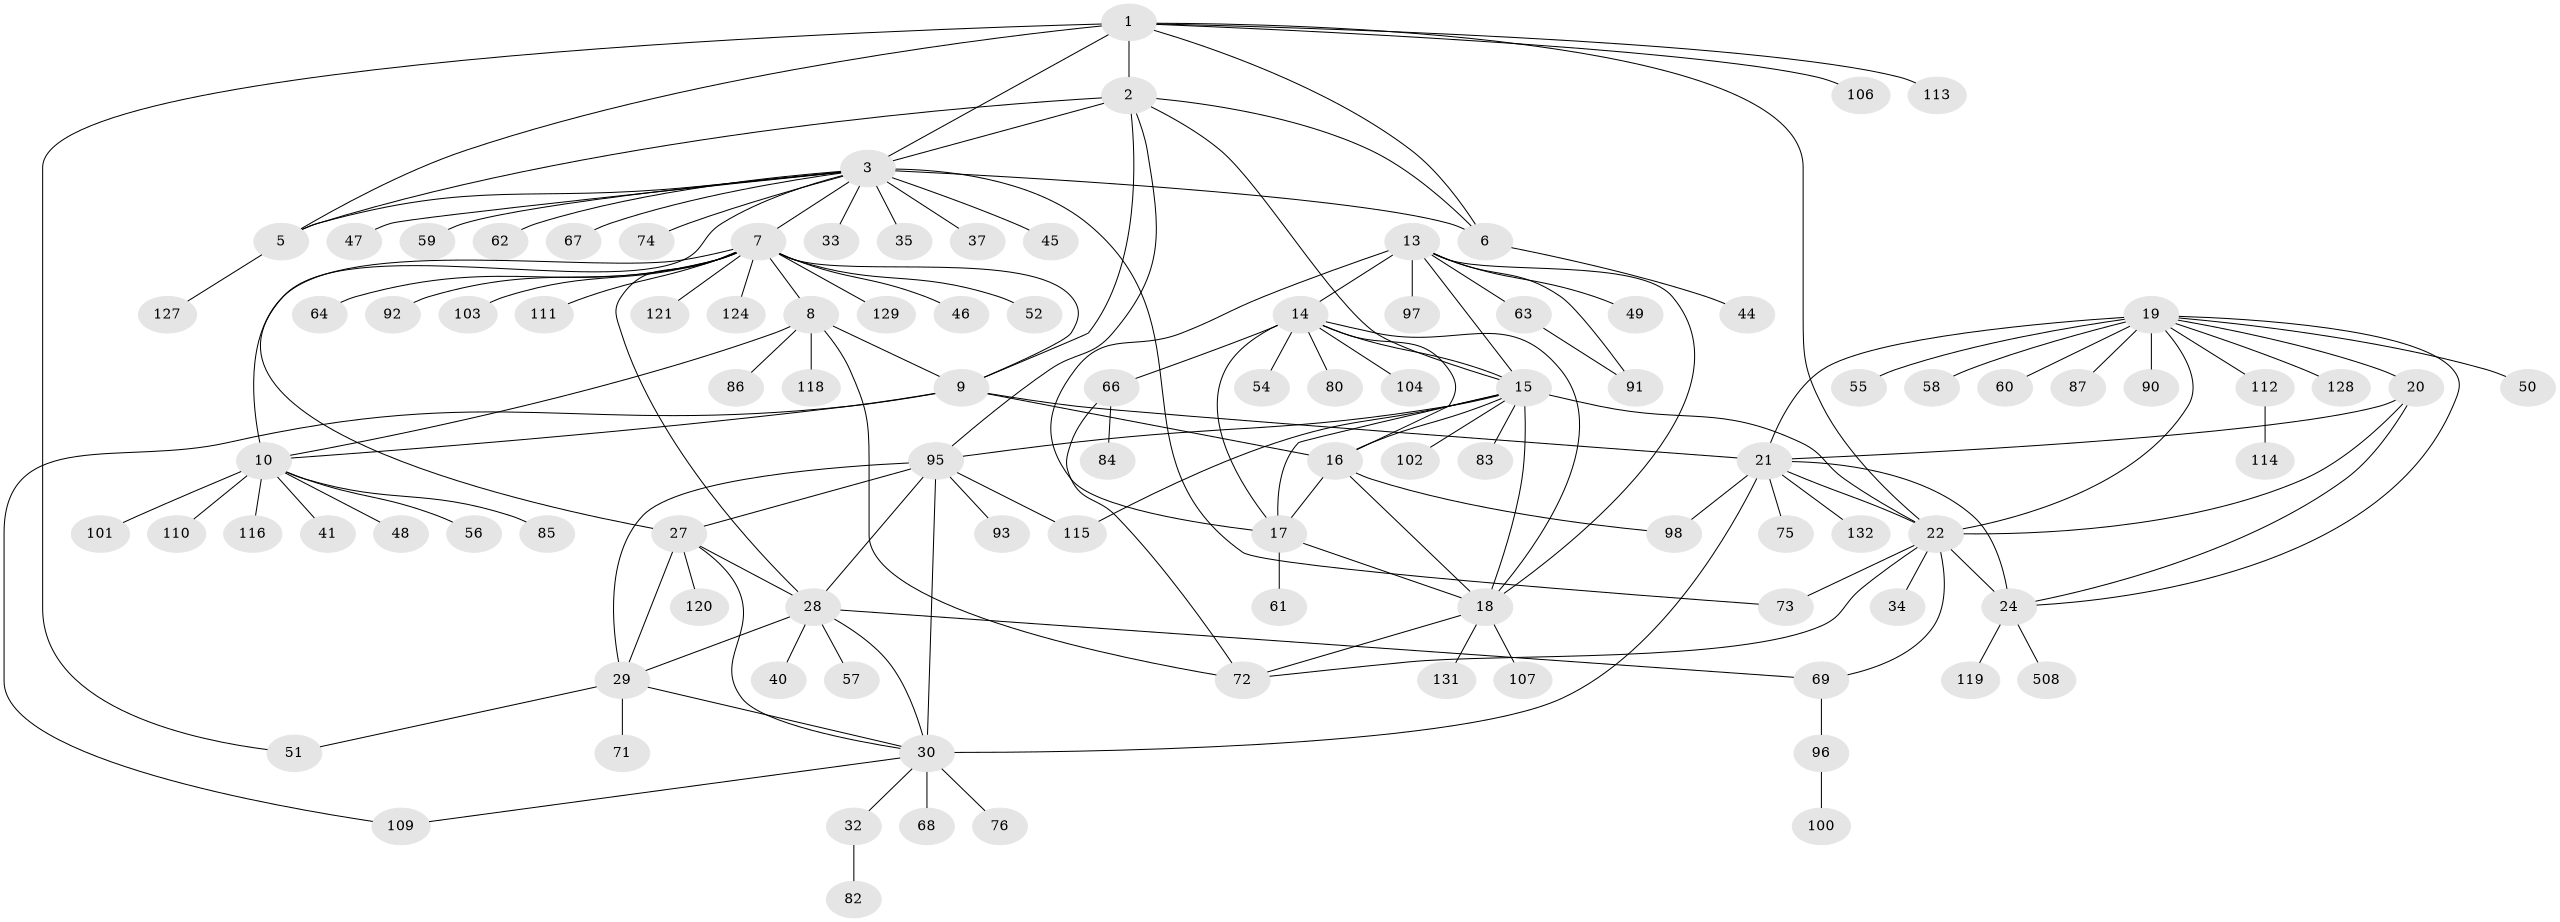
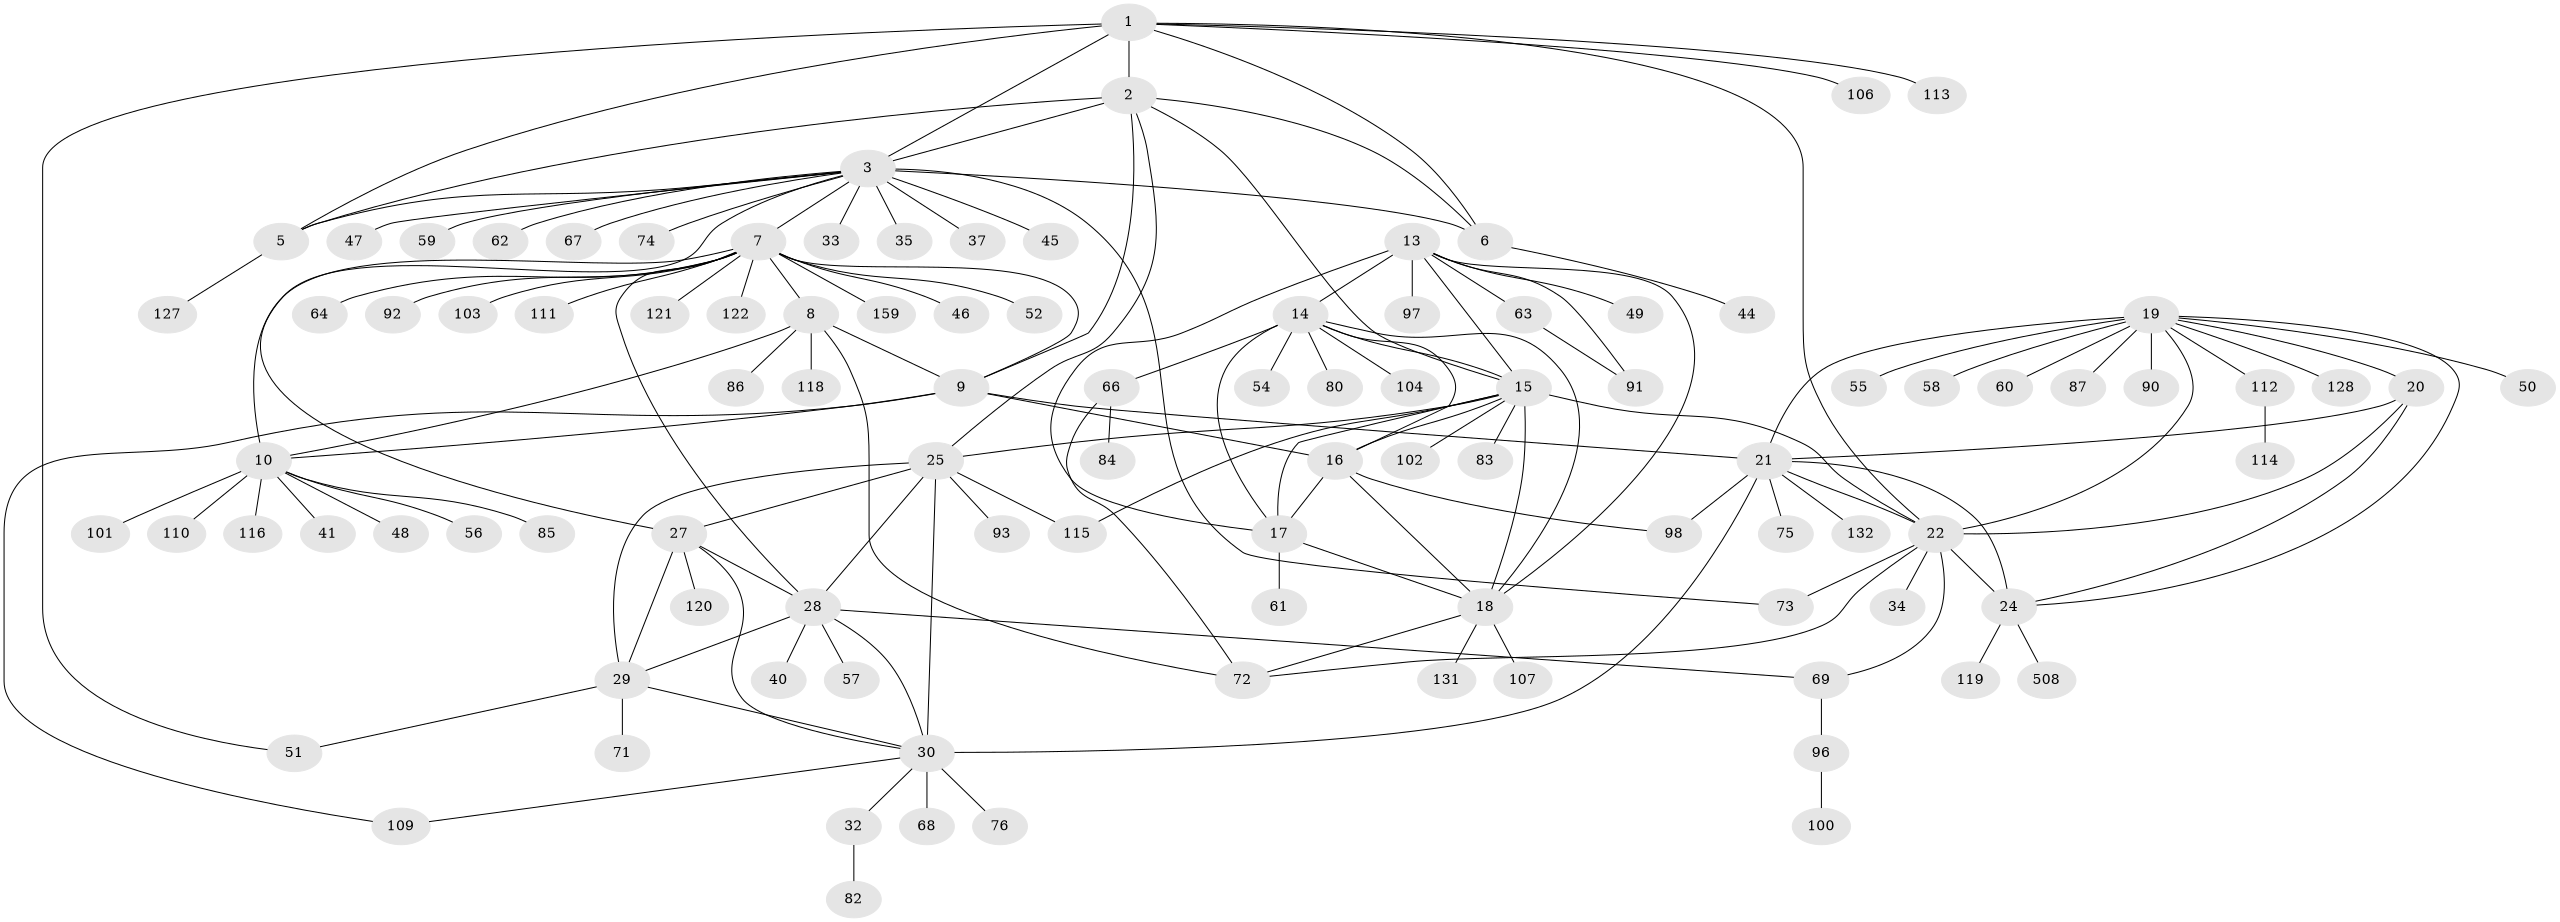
(736, 315) -> (736, 315)
(886, 315) -> (886, 315)
(936, 461) -> (936, 461)
